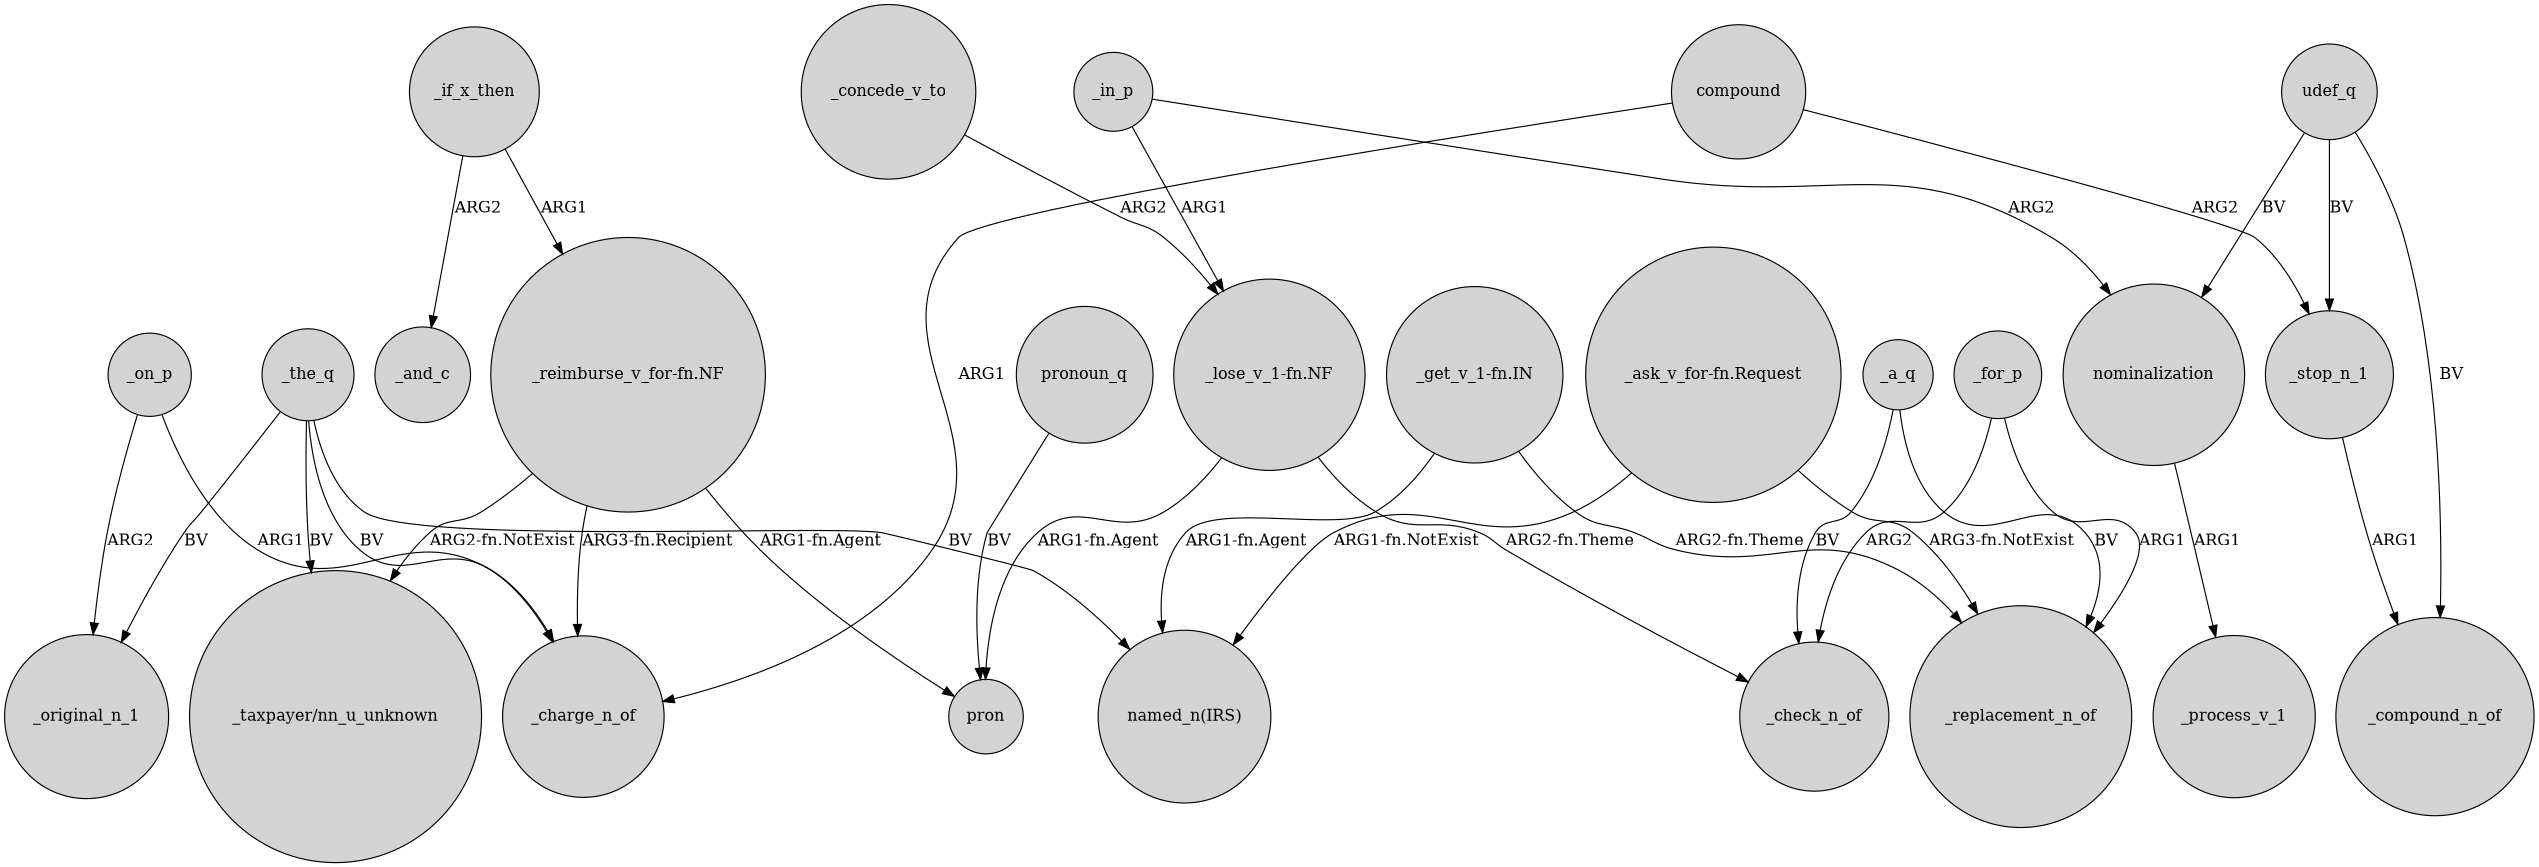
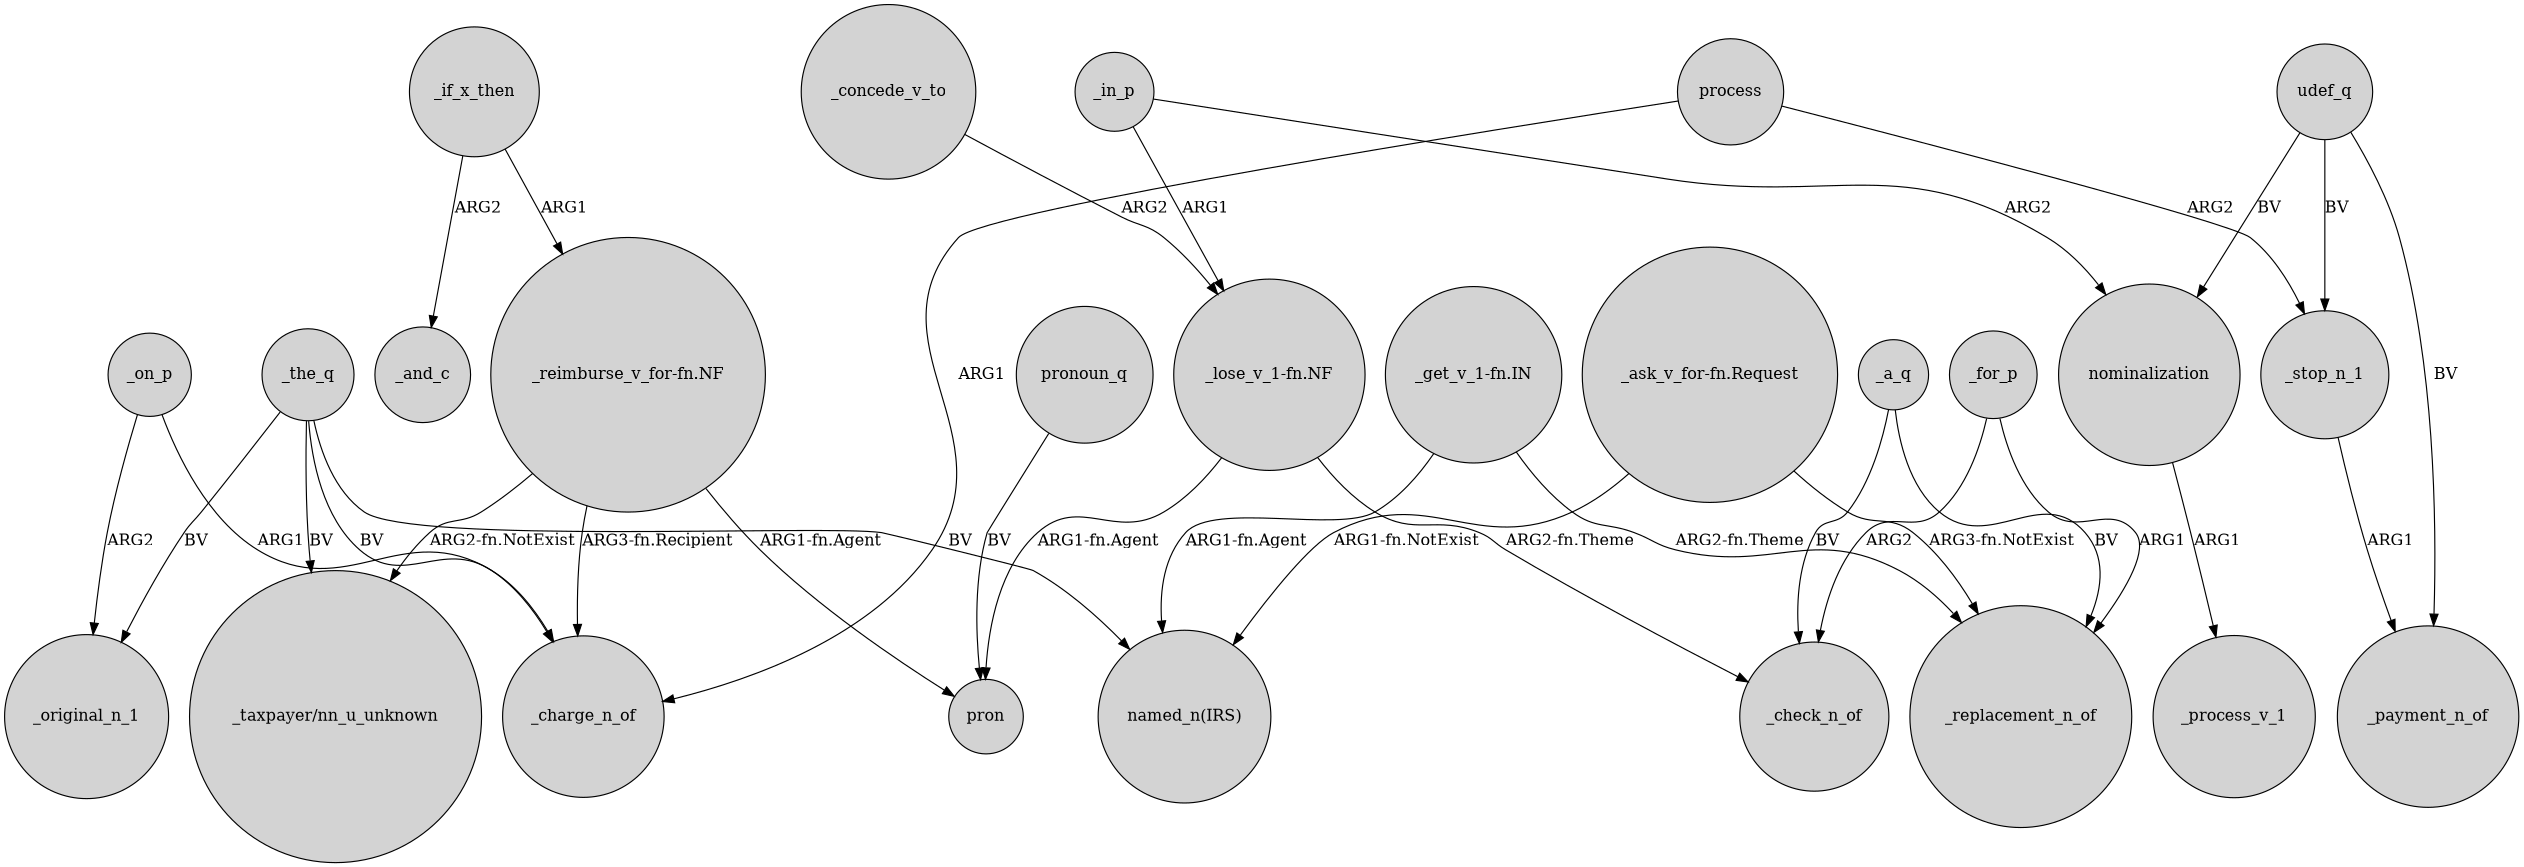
(1739, 92) -> (1731, 92)
(2435, 717) -> (2428, 717)
